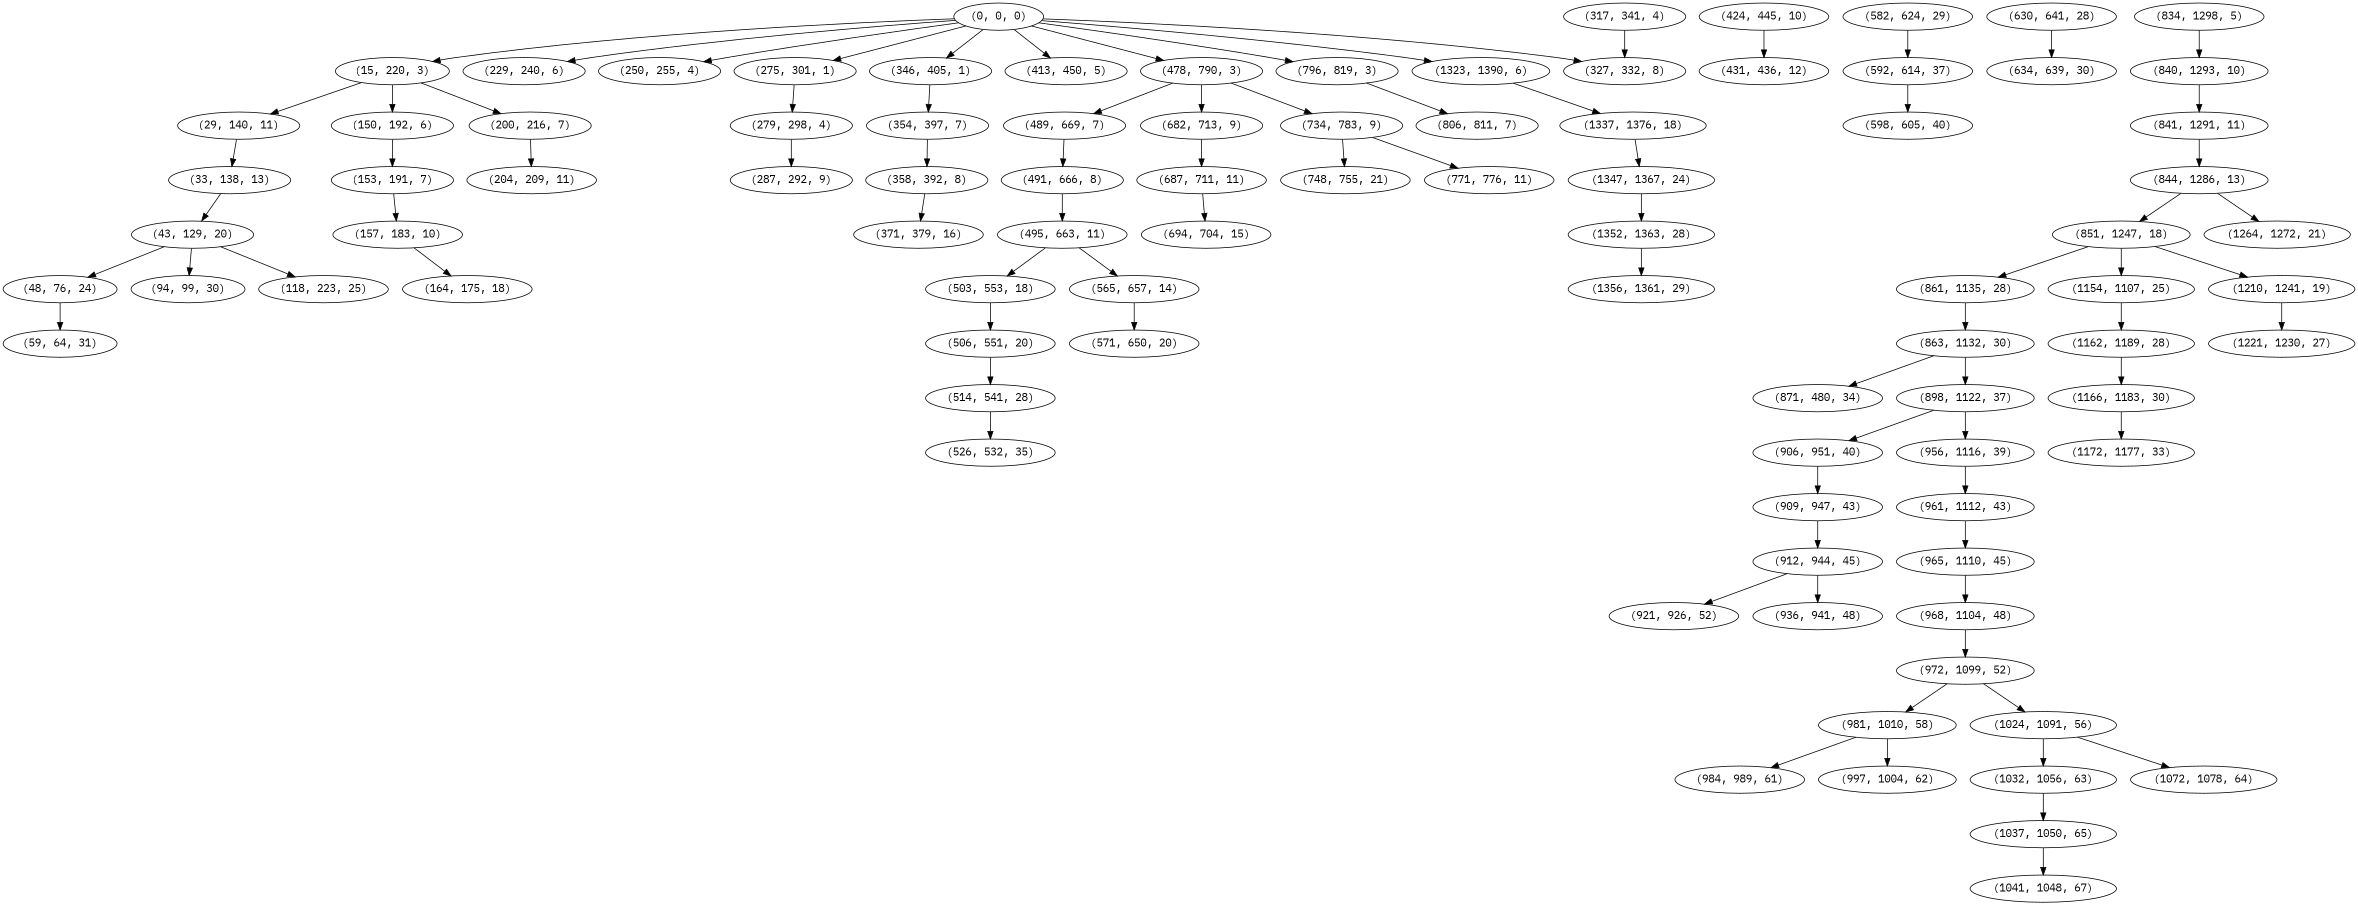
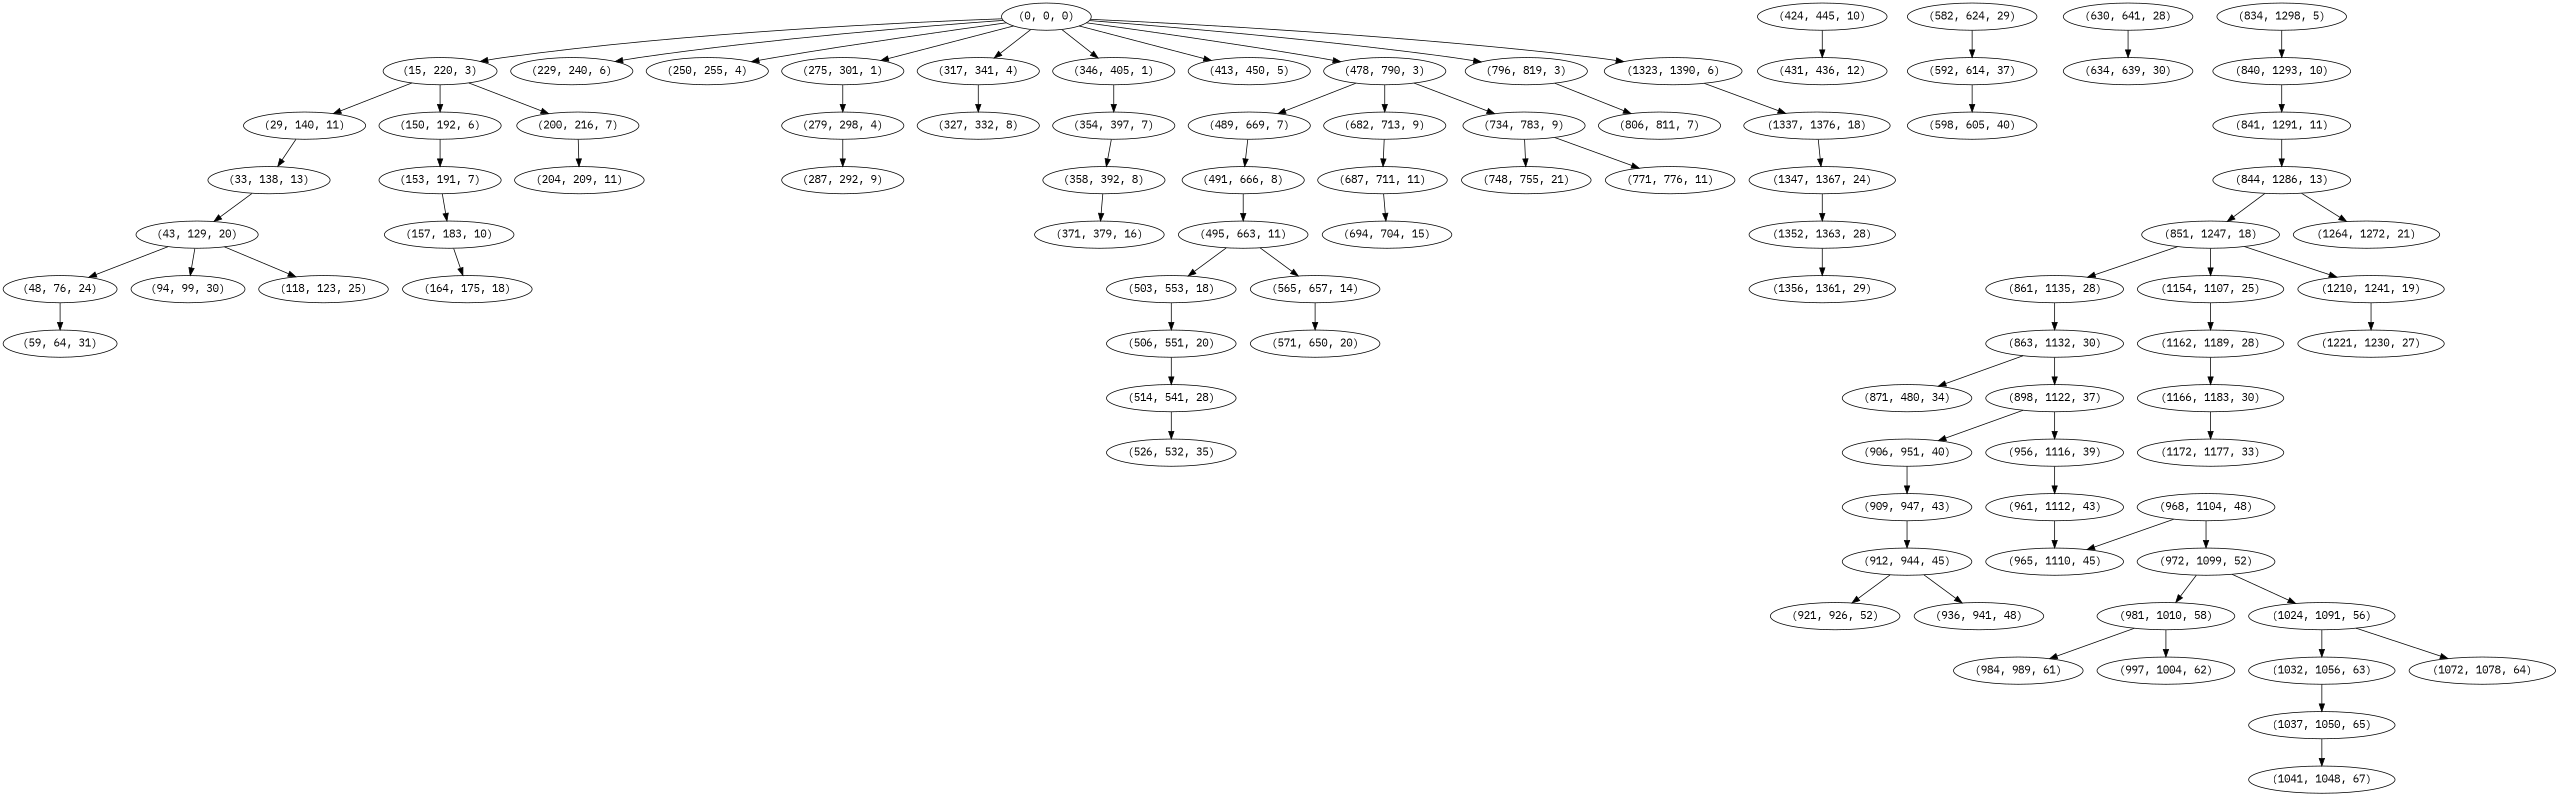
(1309, 33) -> (1016, 41)
(324, 289) -> (324, 289)
(1965, 585) -> (2134, 533)
